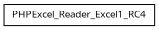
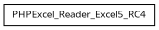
(79, 15) -> (79, 15)
